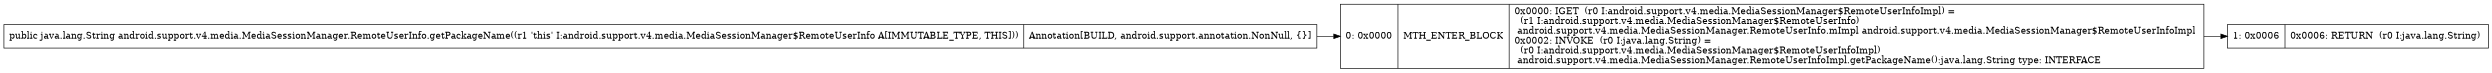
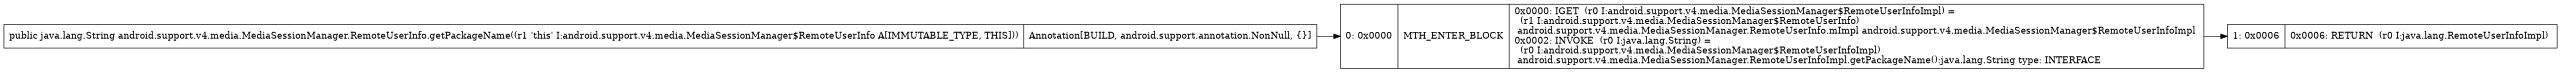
(2387, 36) -> (2421, 36)
